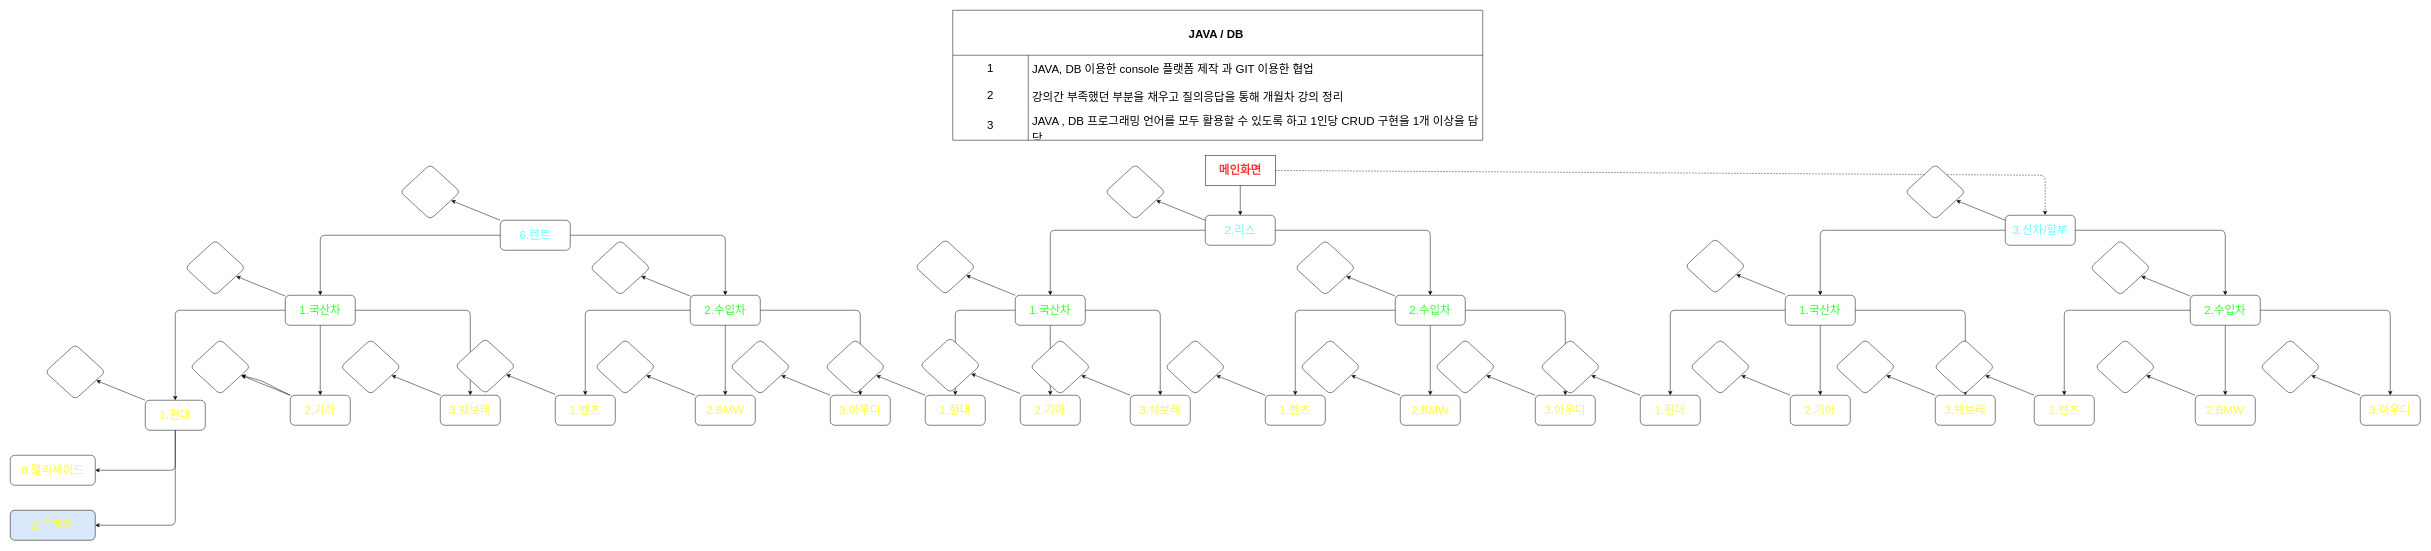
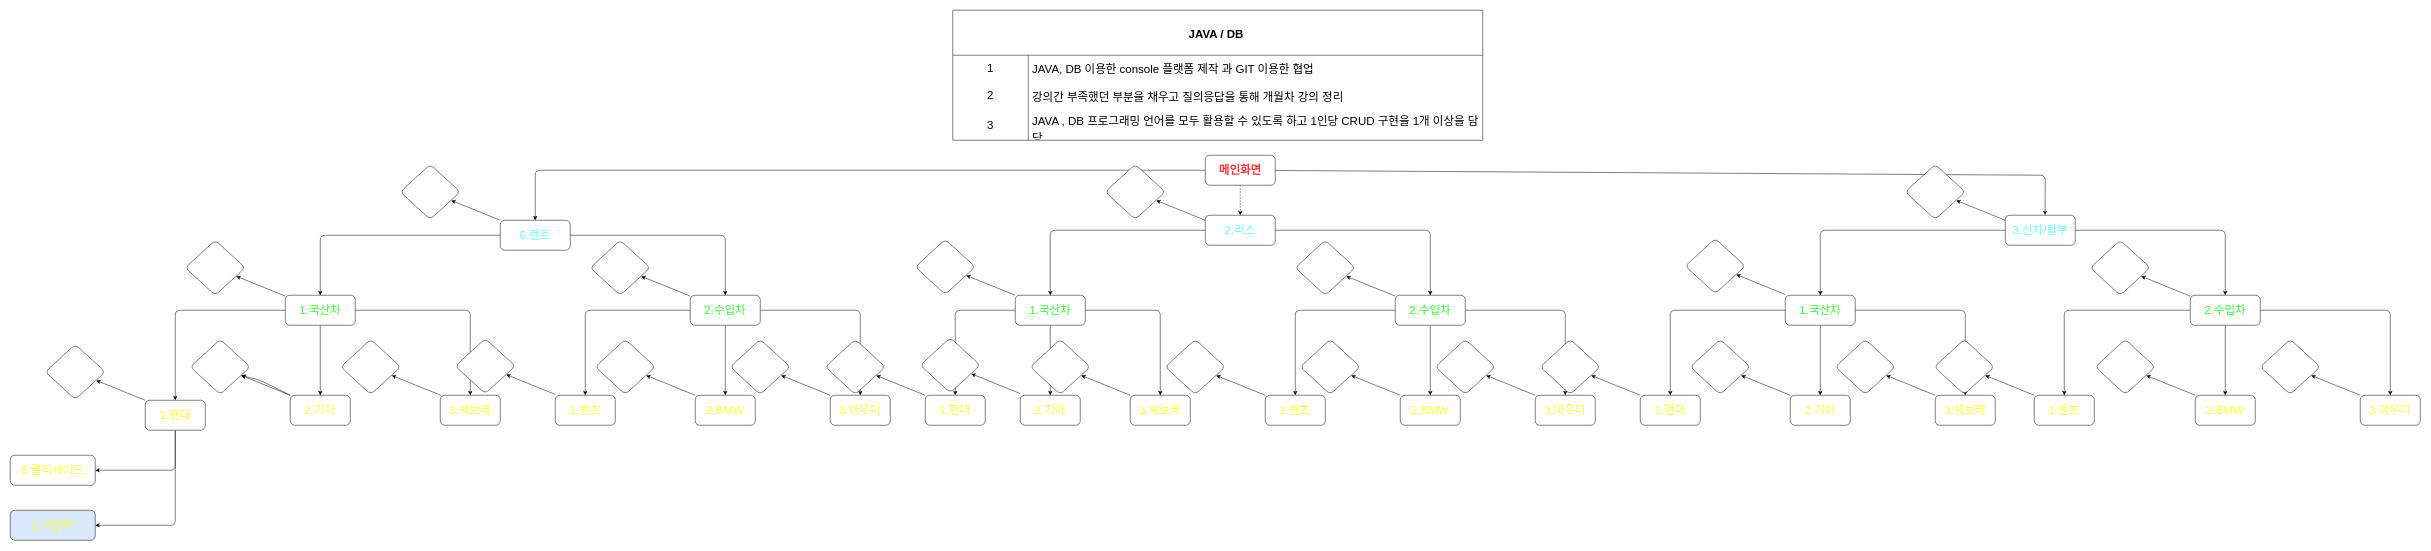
(1240, 170) -> (1240, 170)
(1599, 172) -> (1599, 172)
(1240, 199) -> (1240, 199)
none -> (535, 215)
